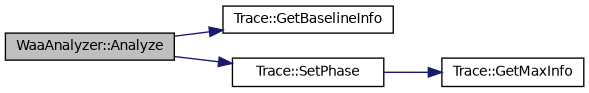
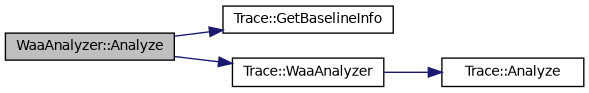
(308, 72) -> (308, 72)
(513, 72) -> (513, 72)
